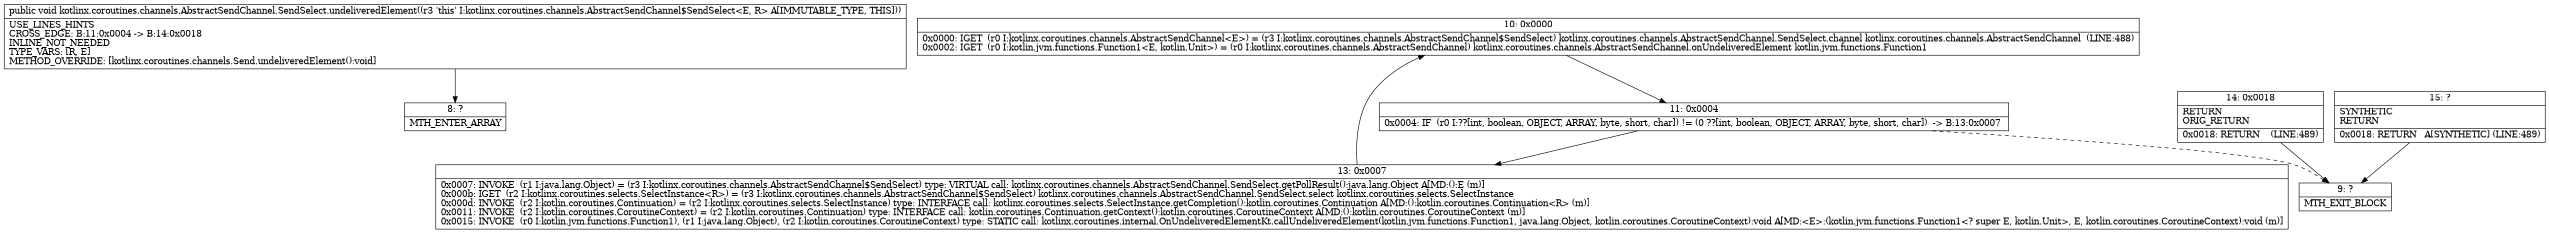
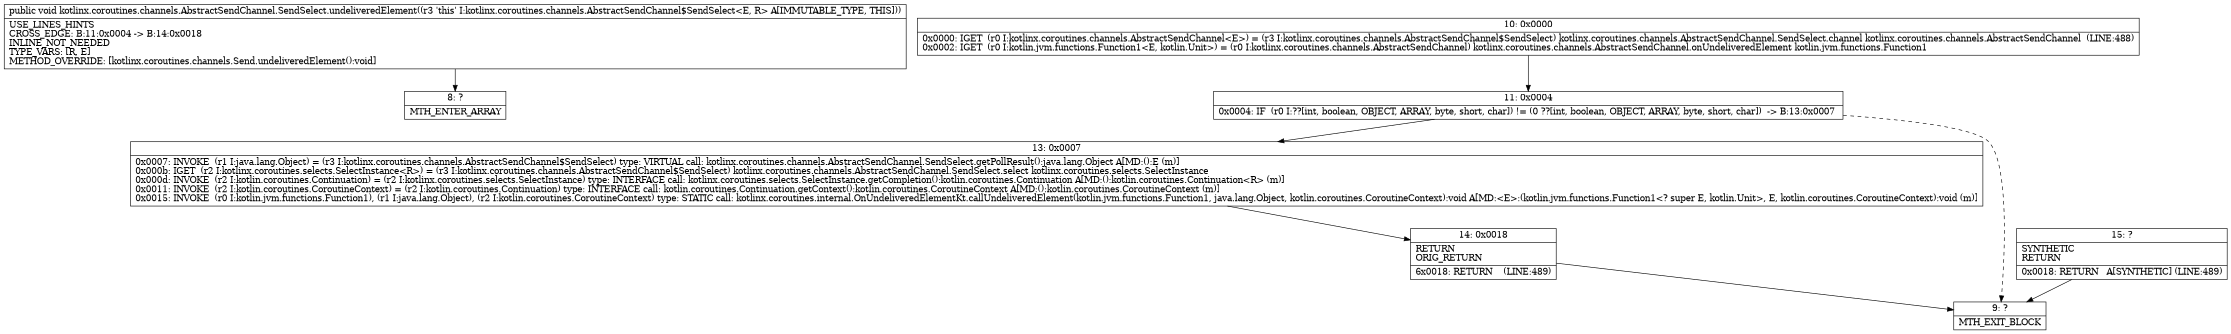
(1368, 100) -> (1316, 222)
(2251, 135) -> (1483, 272)
